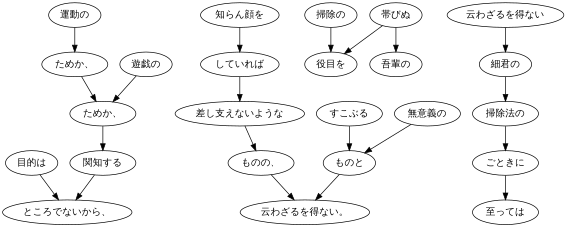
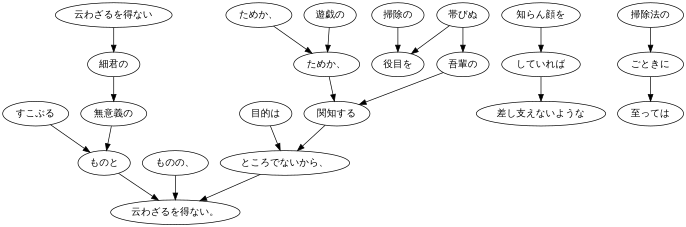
(75, 15) -> none
(505, 86) -> (114, 86)
none -> (404, 87)
(249, 135) -> none
none -> (233, 186)
